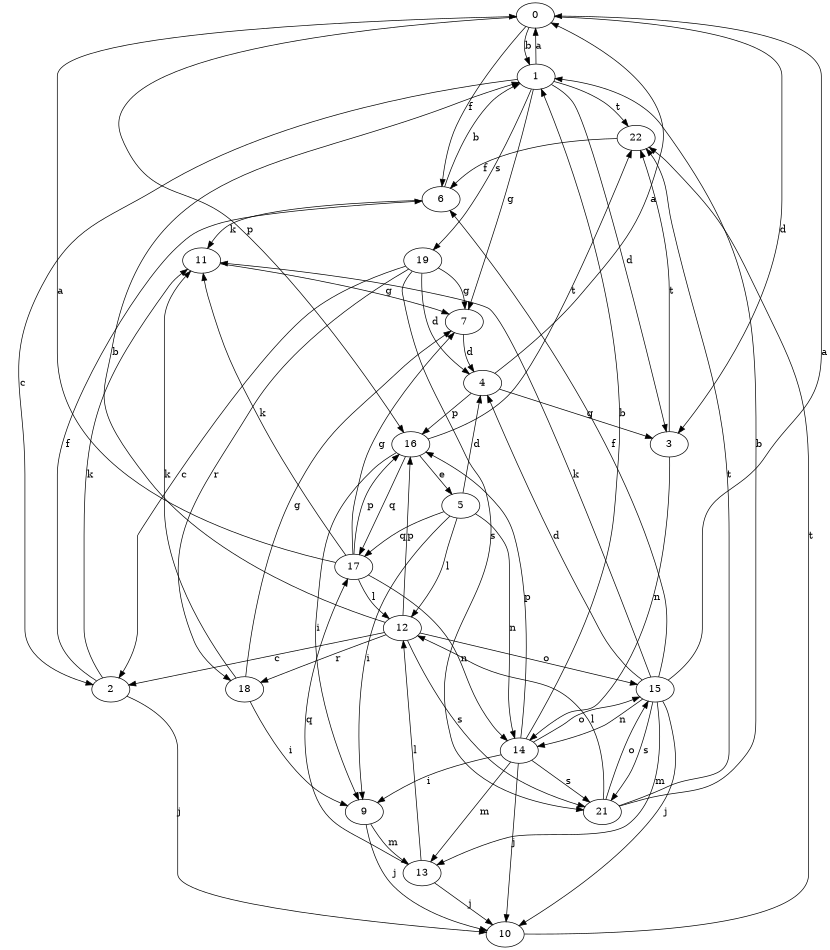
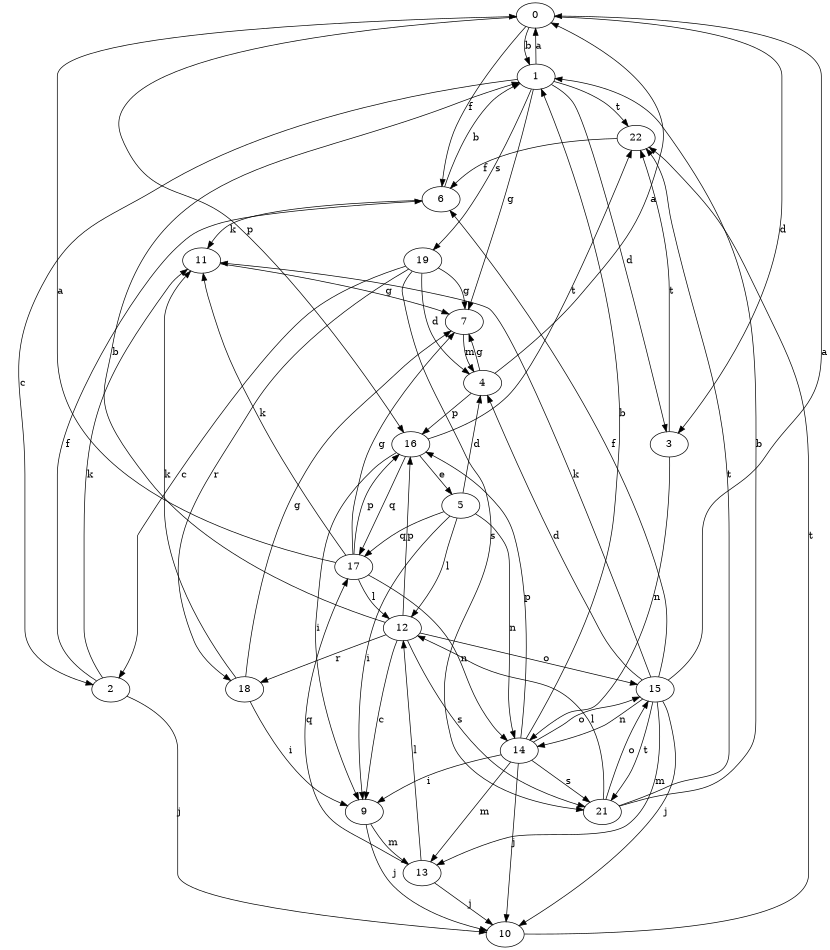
(470, 352) -> (470, 352)
(573, 413) -> (476, 356)
(260, 658) -> (378, 715)
(646, 751) -> (646, 751)
